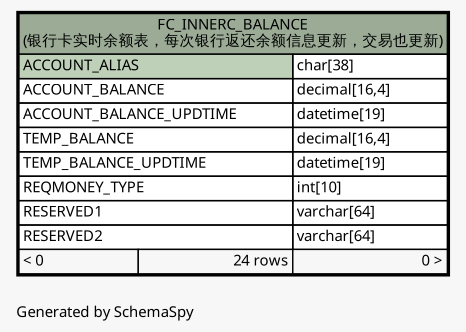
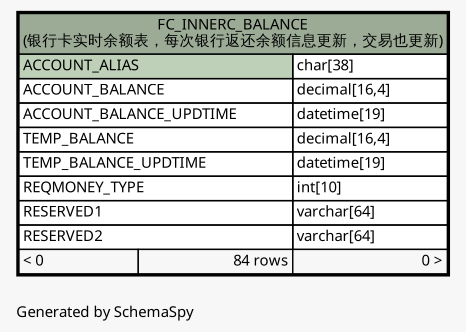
(261, 261) -> (261, 261)
